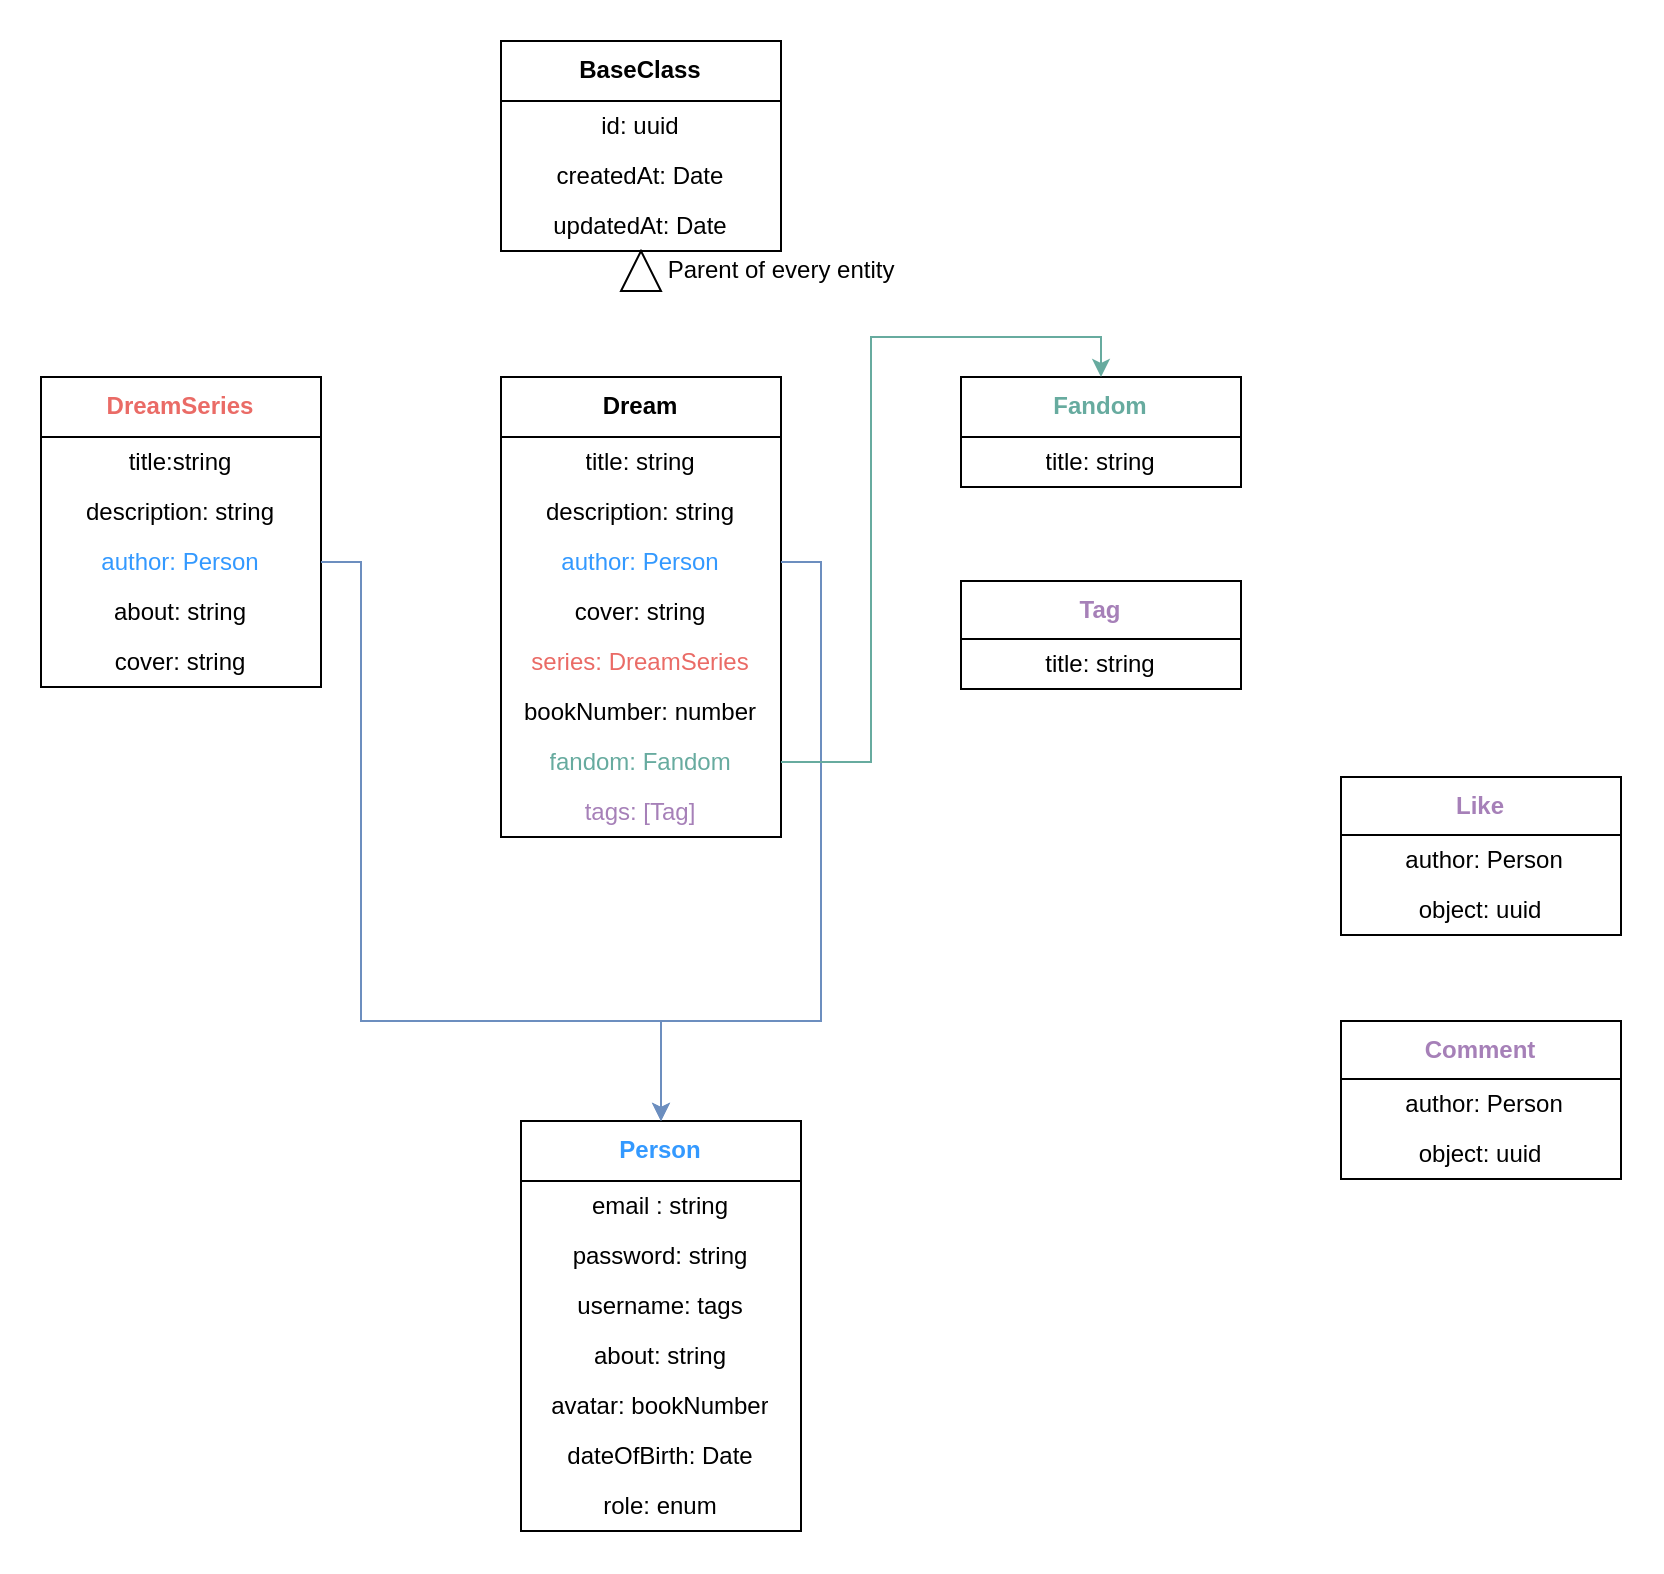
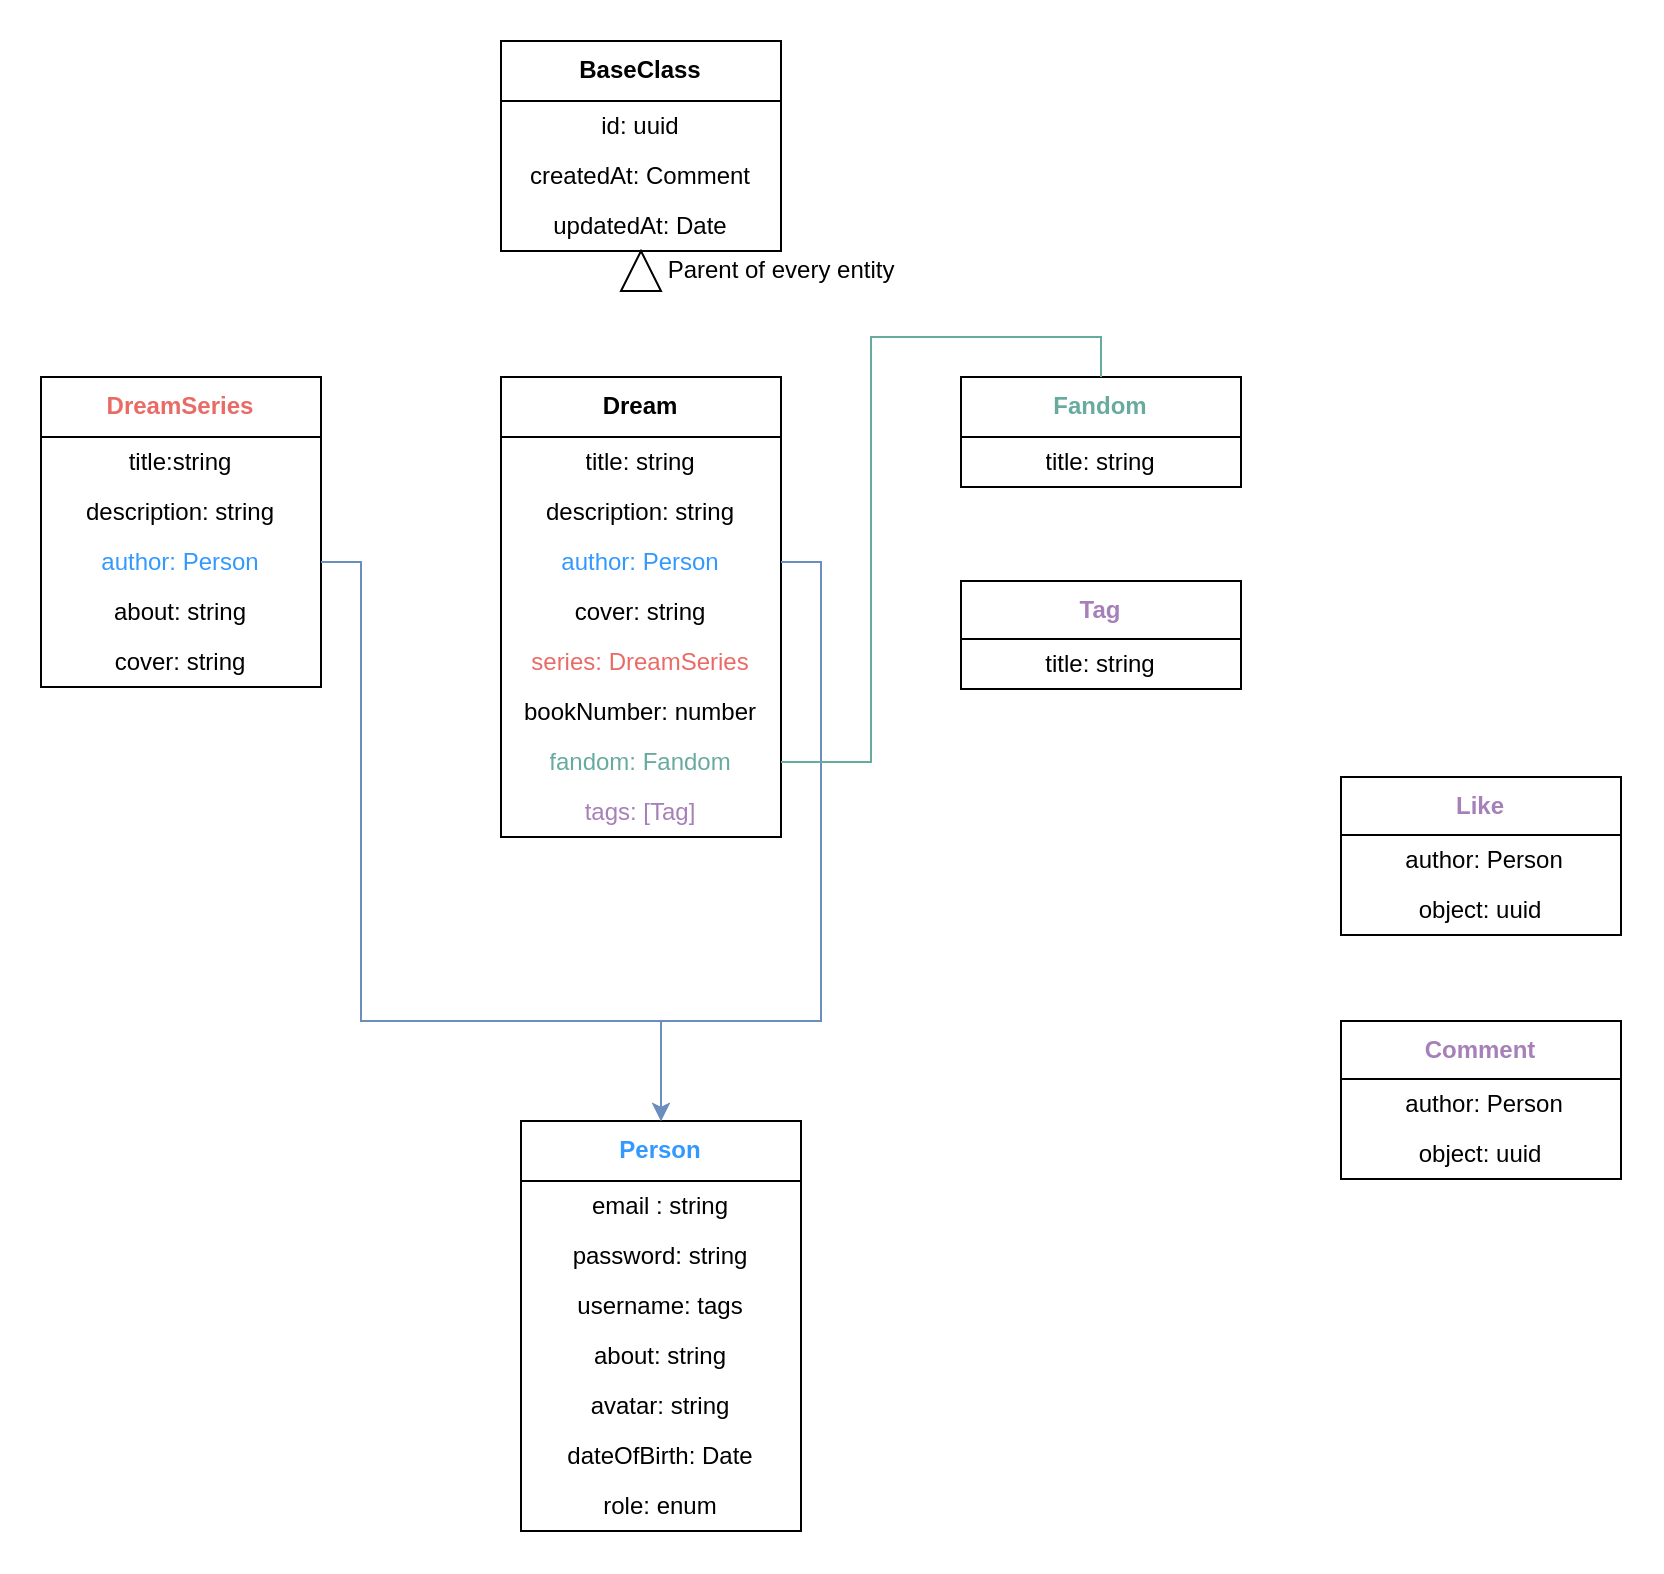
(641, 177) -> (641, 177)
(1101, 362) -> (1101, 368)
(661, 1407) -> (661, 1407)
